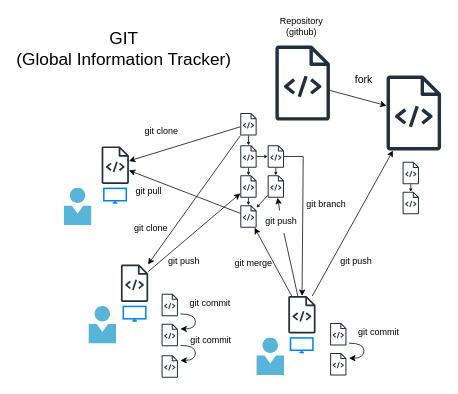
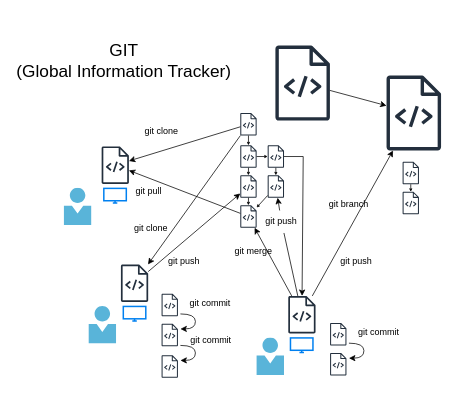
(302, 27) -> none
(124, 49) -> (124, 60)
(364, 79) -> none
(327, 204) -> (349, 204)
(254, 263) -> (254, 252)
